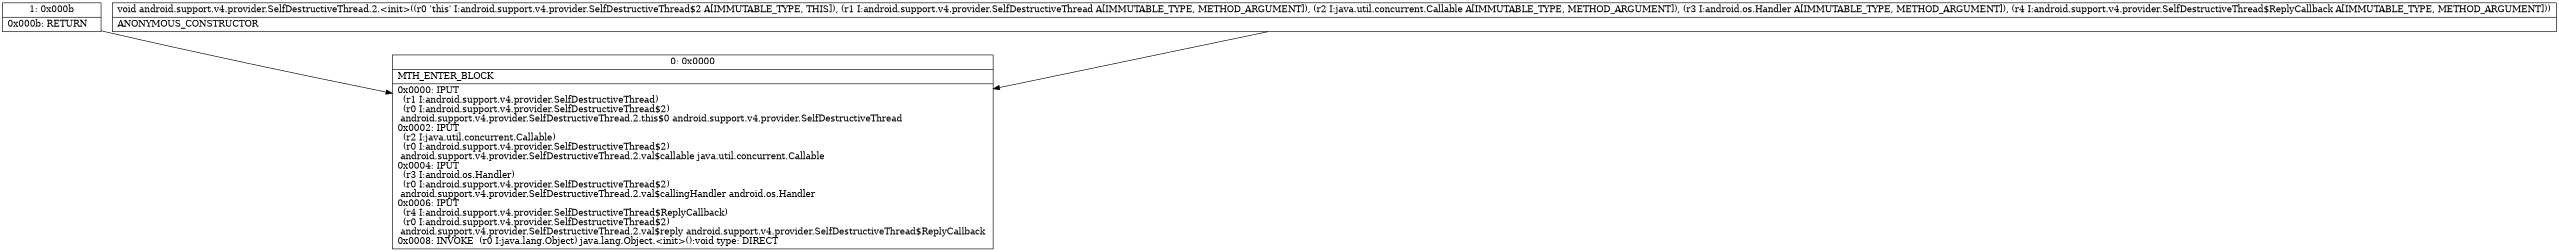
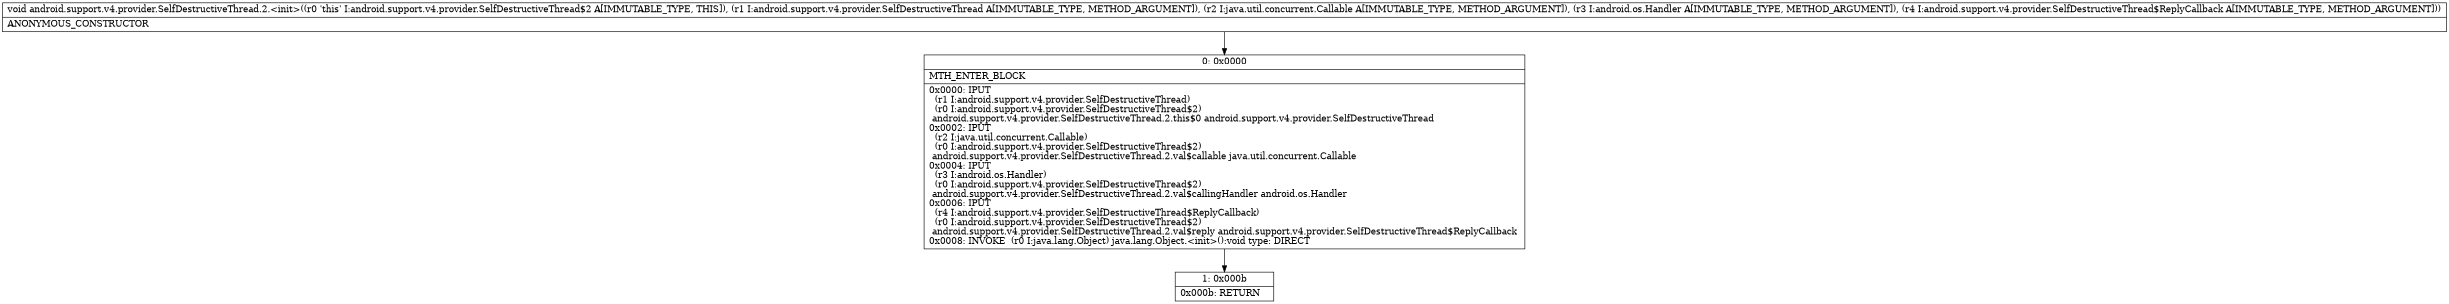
(243, 62) -> (1224, 257)
